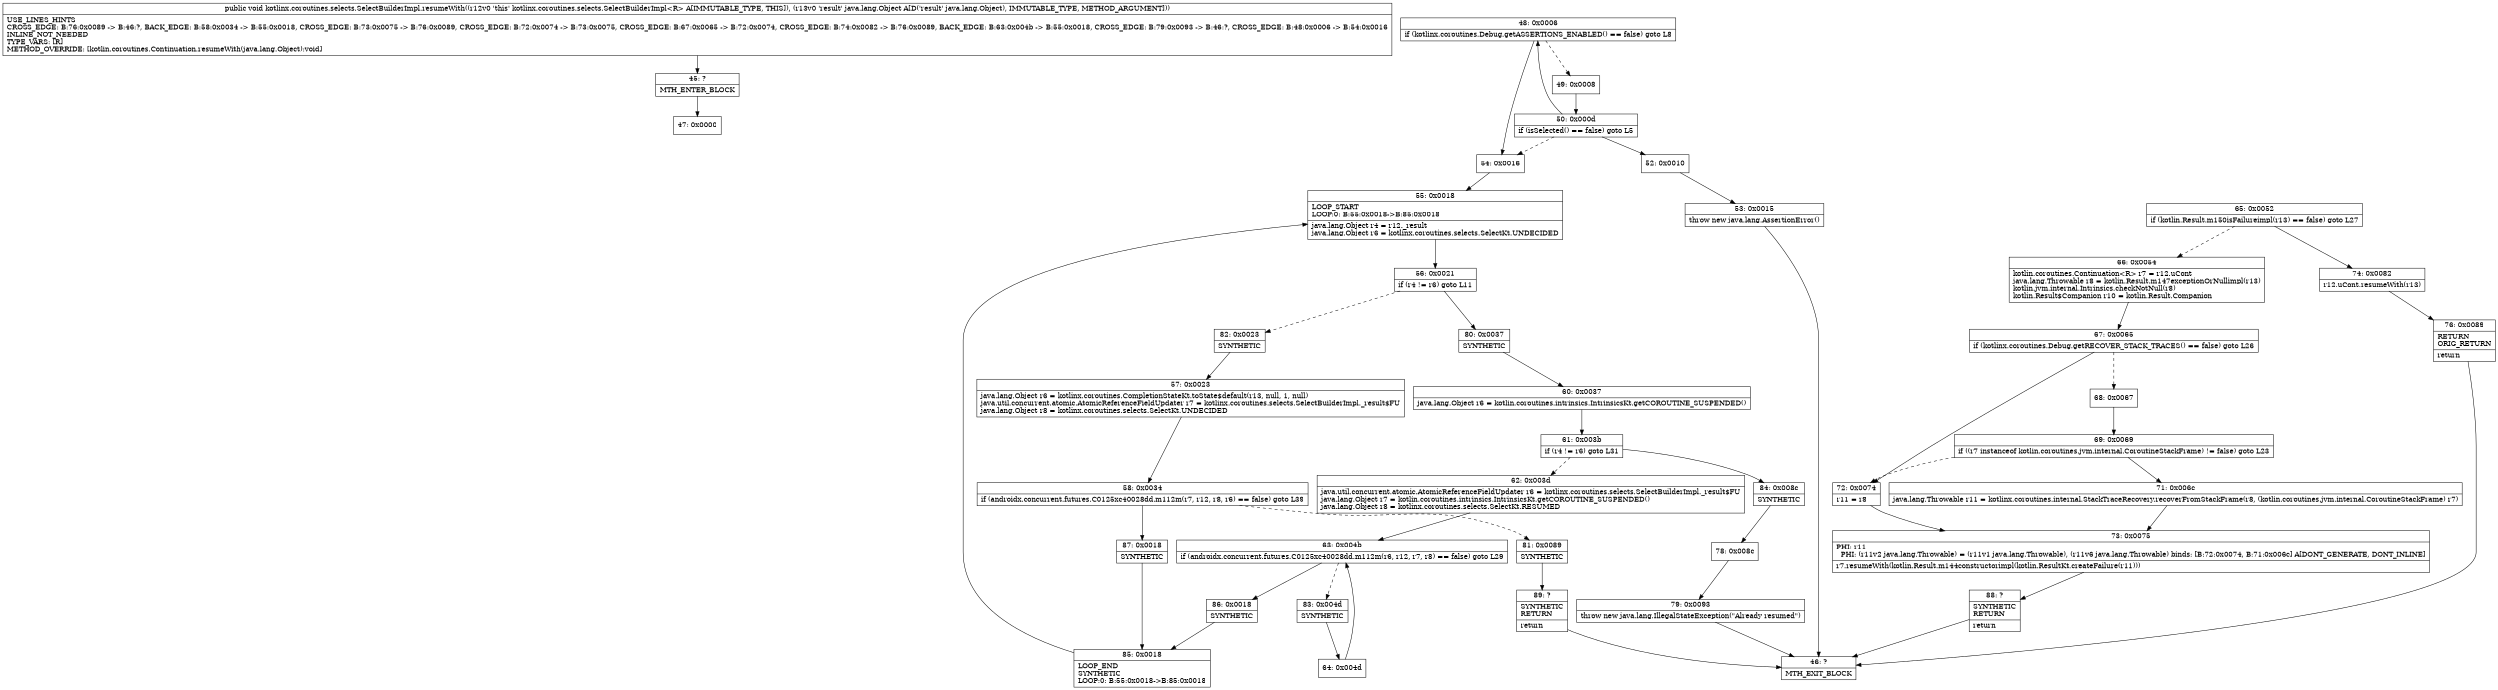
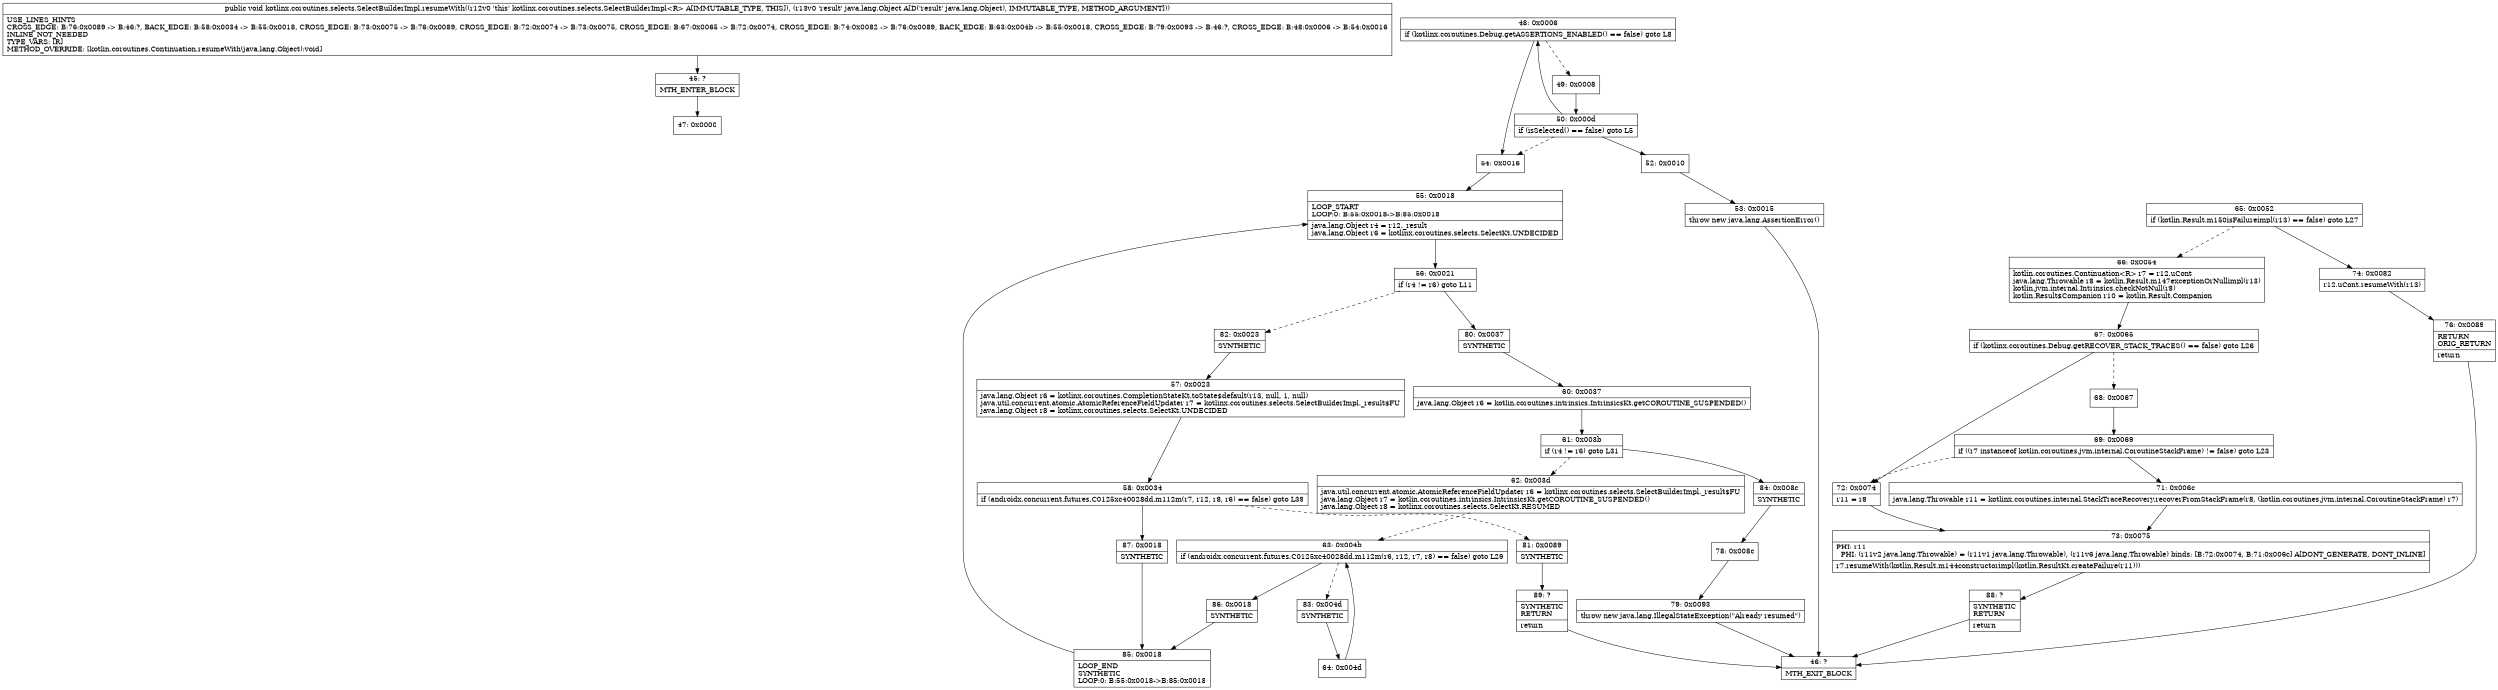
(1427, 526) -> (1427, 526)
